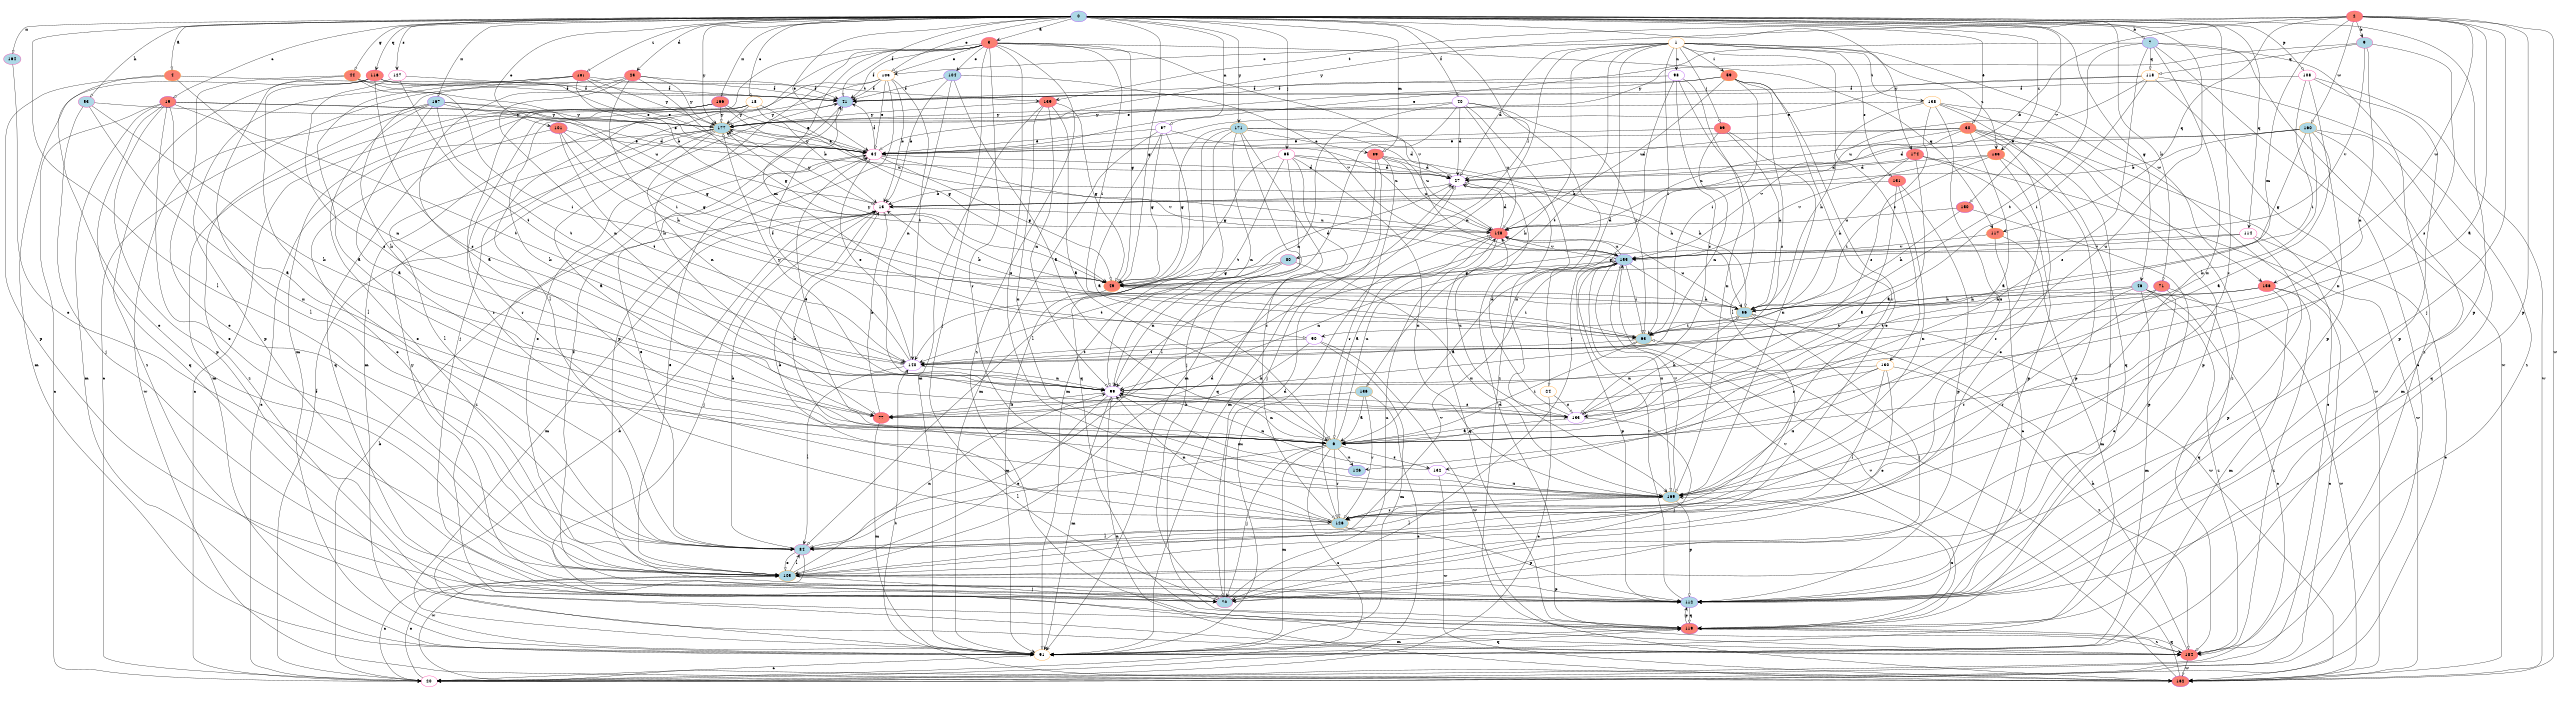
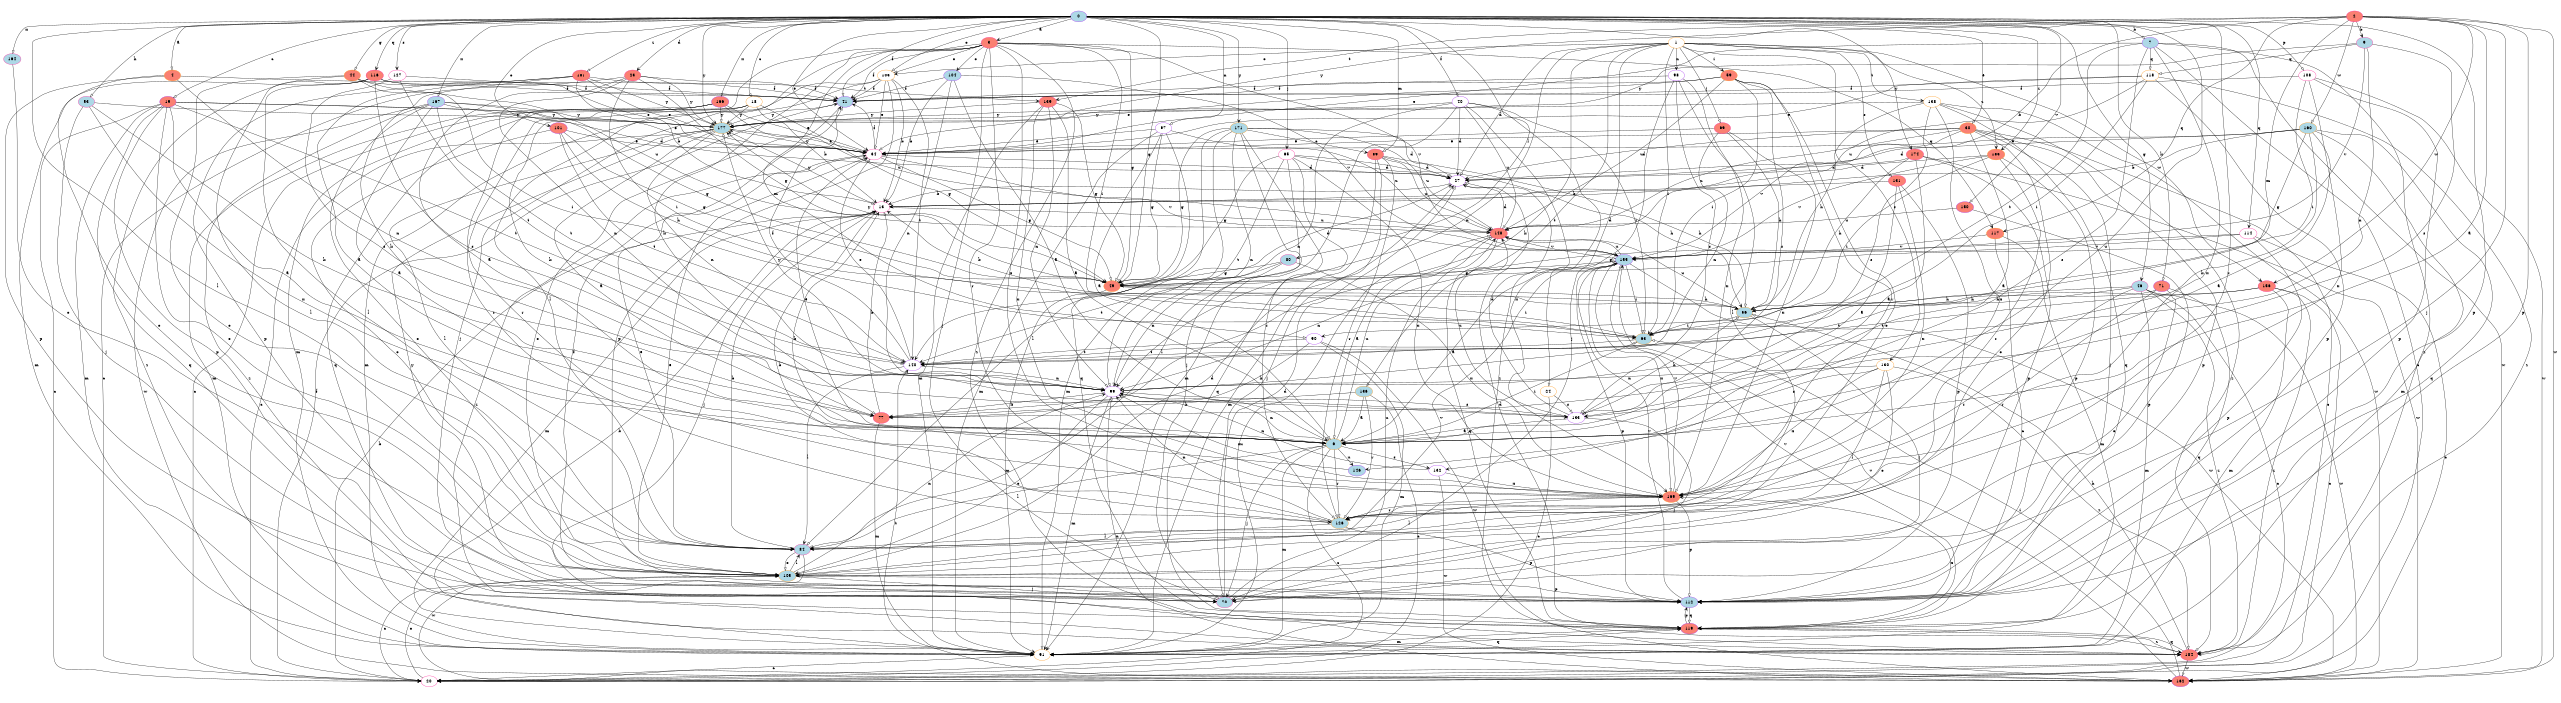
(1869, 274) -> none
(1671, 497) -> (1671, 497)
